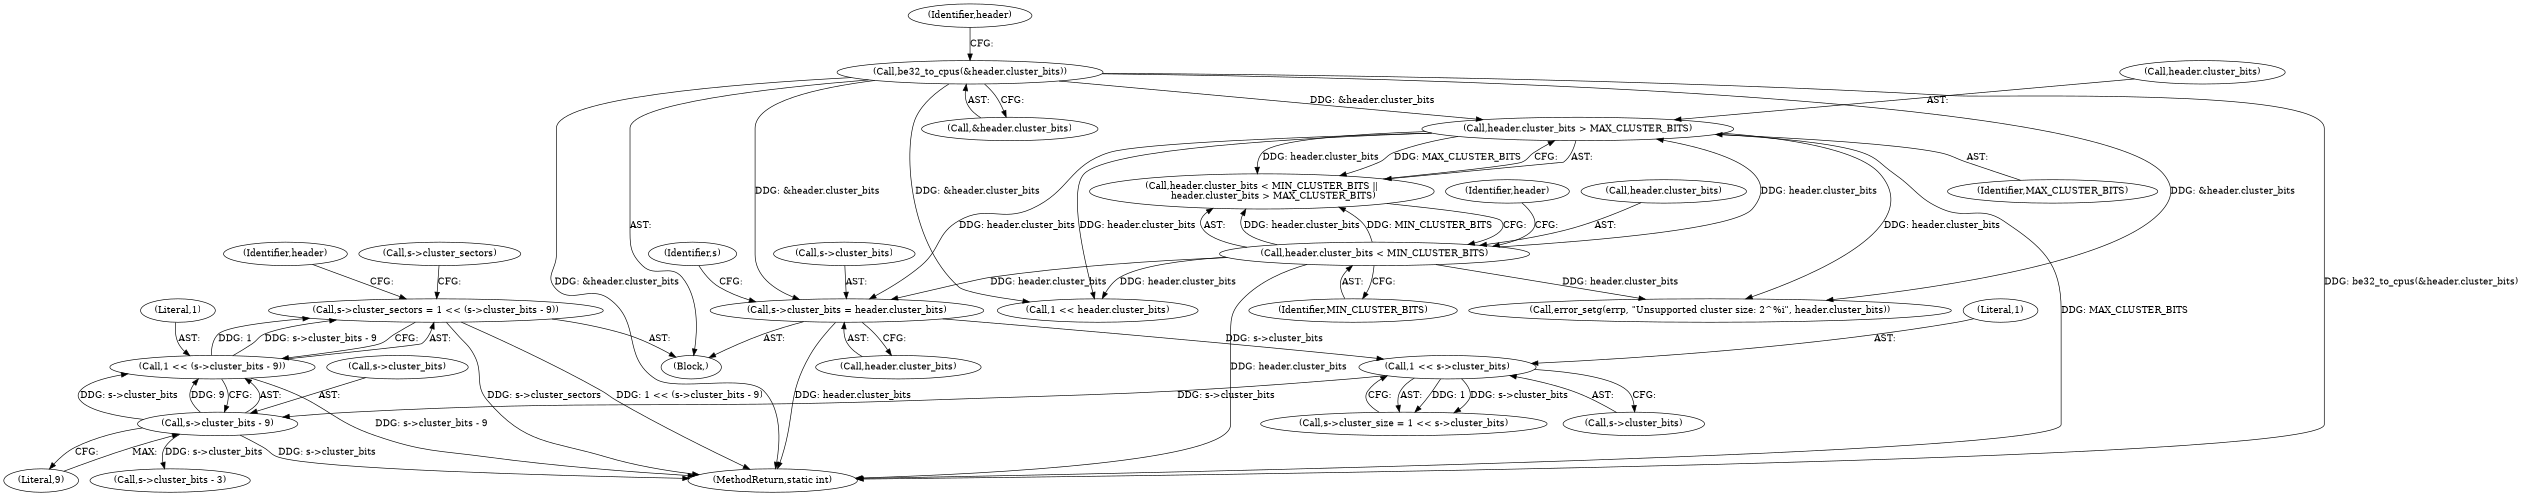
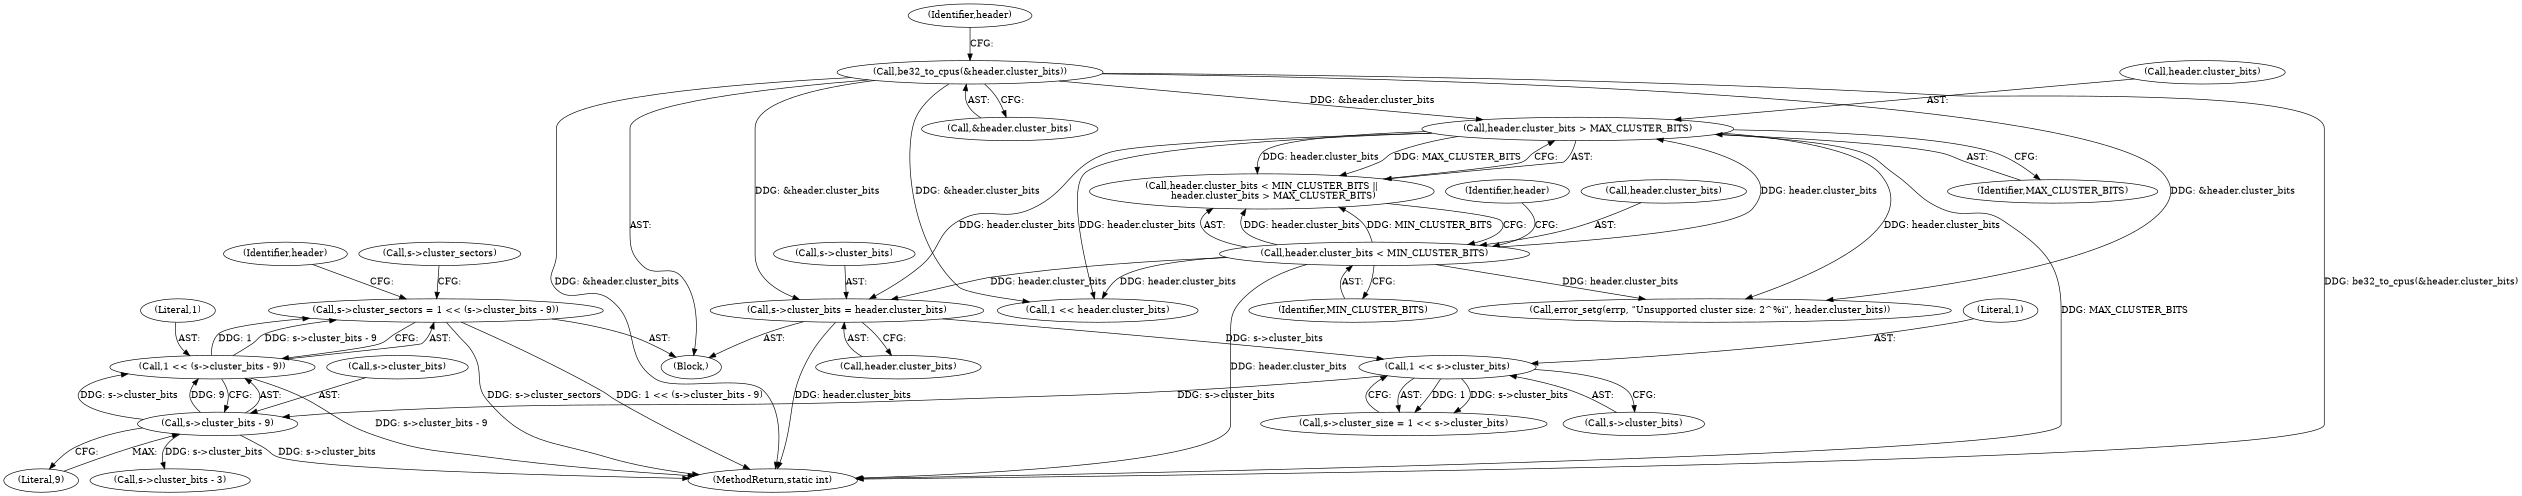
none -> (1888, 136)
(693, 254) -> none
